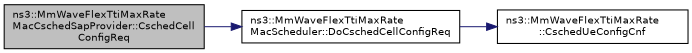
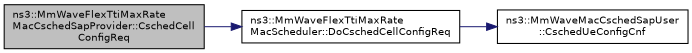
(593, 27) -> (593, 27)
